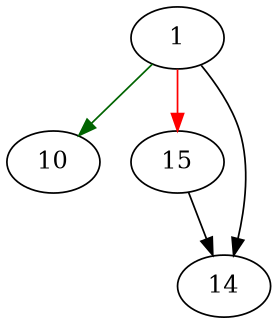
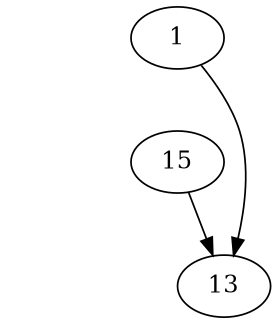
(178, 92) -> none
(53, 162) -> none
(224, 286) -> (224, 286)
